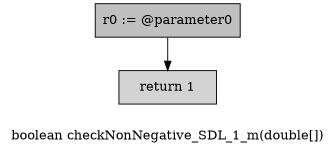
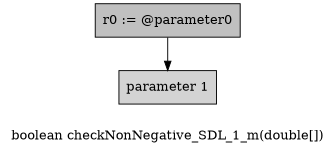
(168, 87) -> (168, 87)
